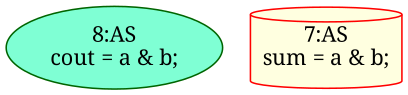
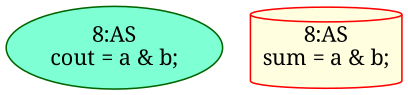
(326, 48) -> (326, 48)
